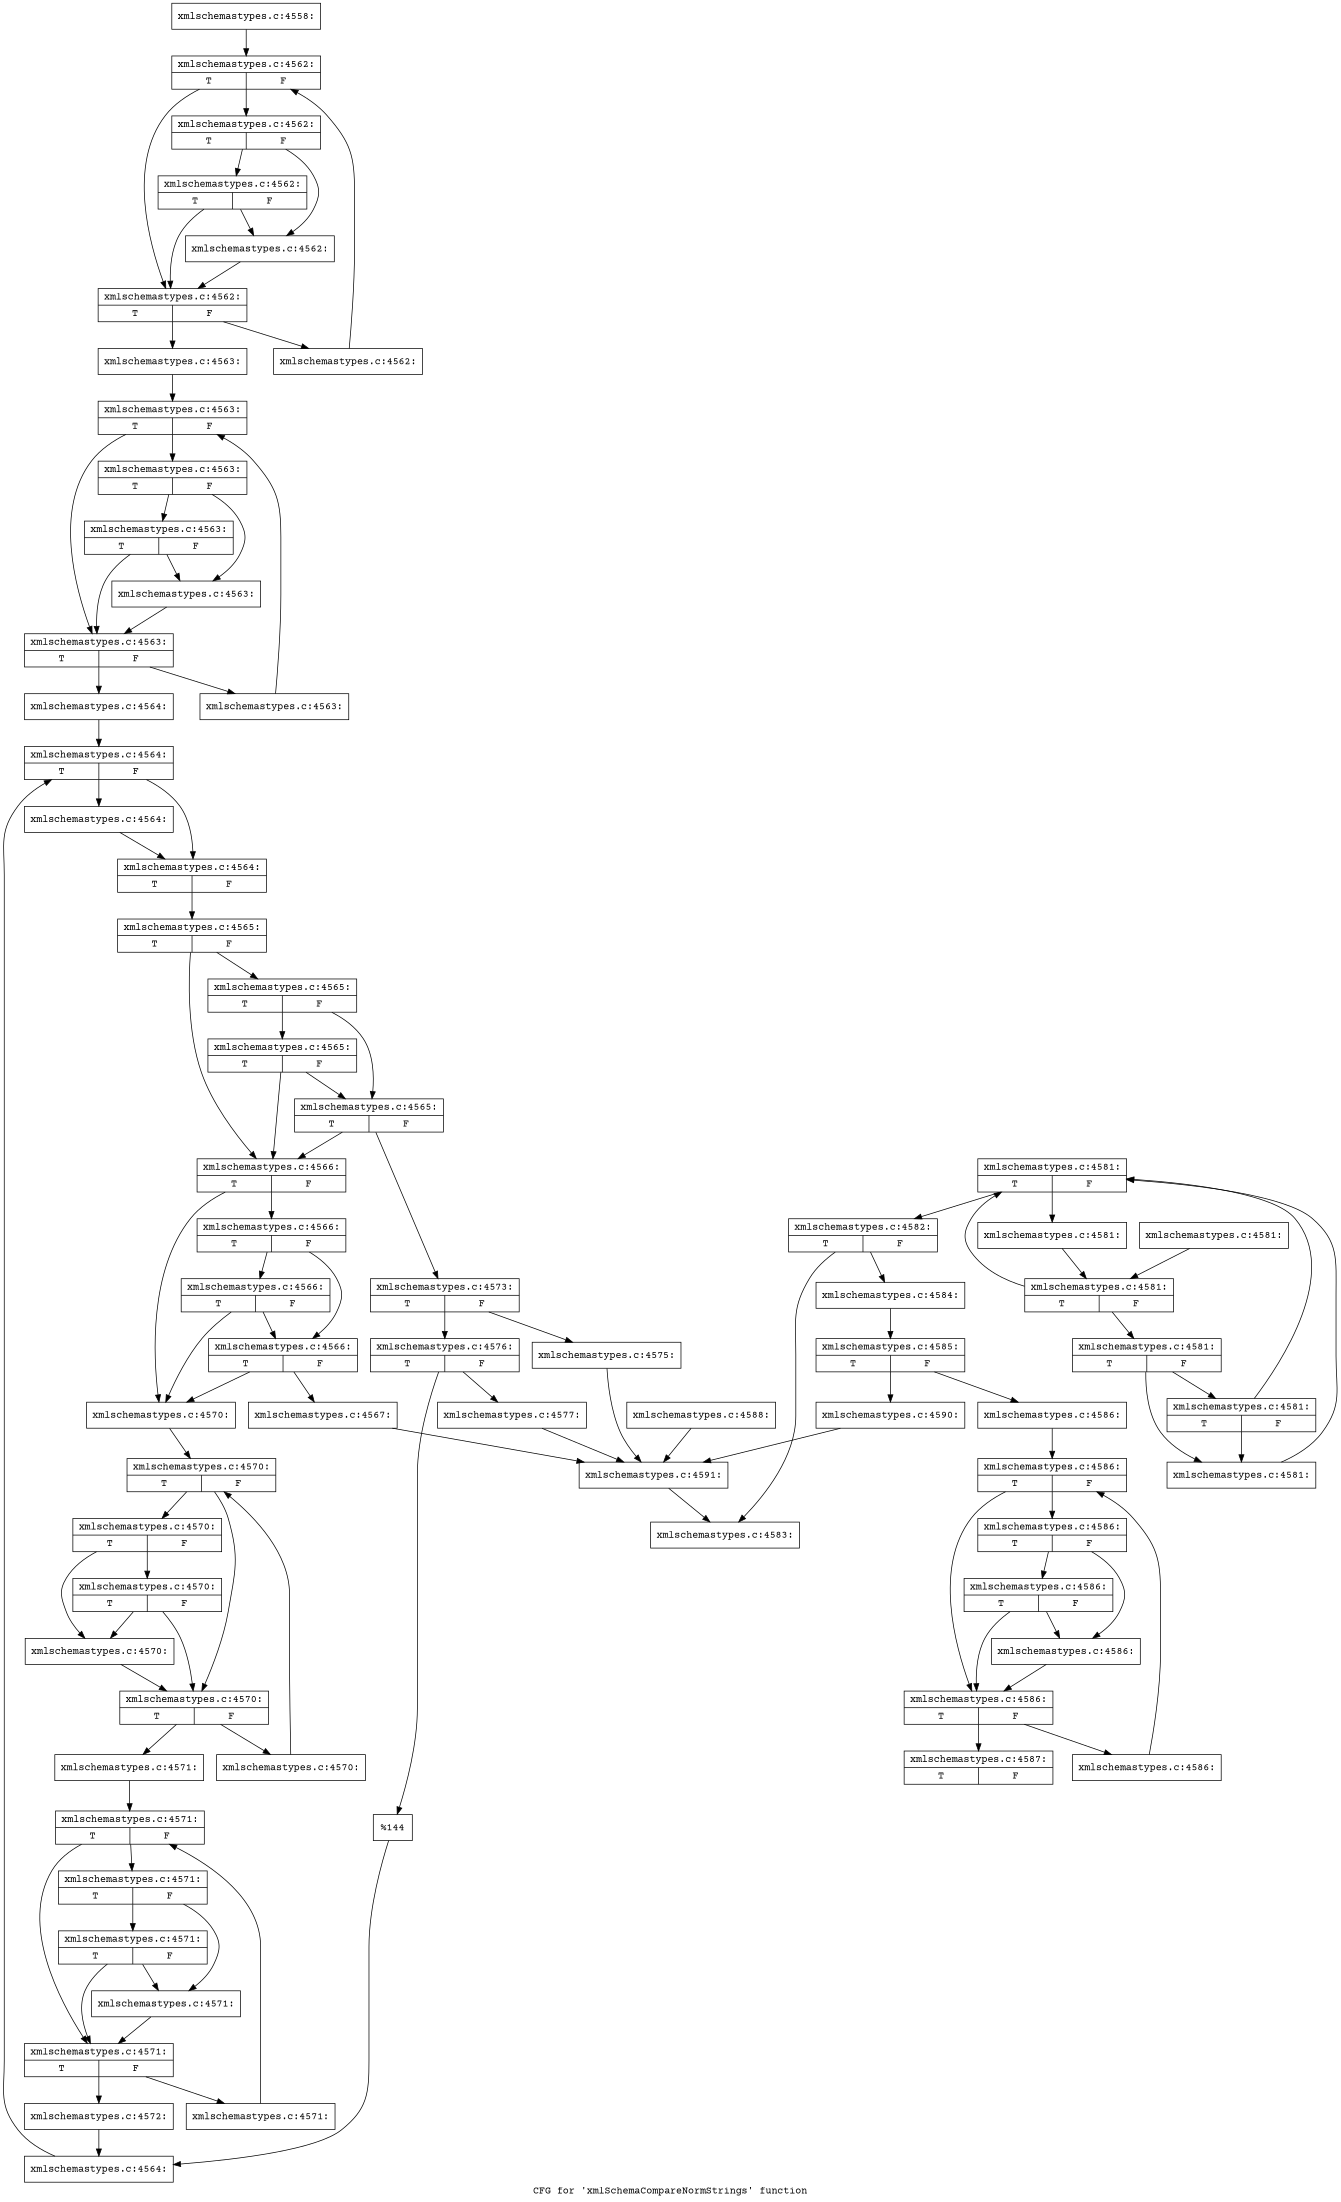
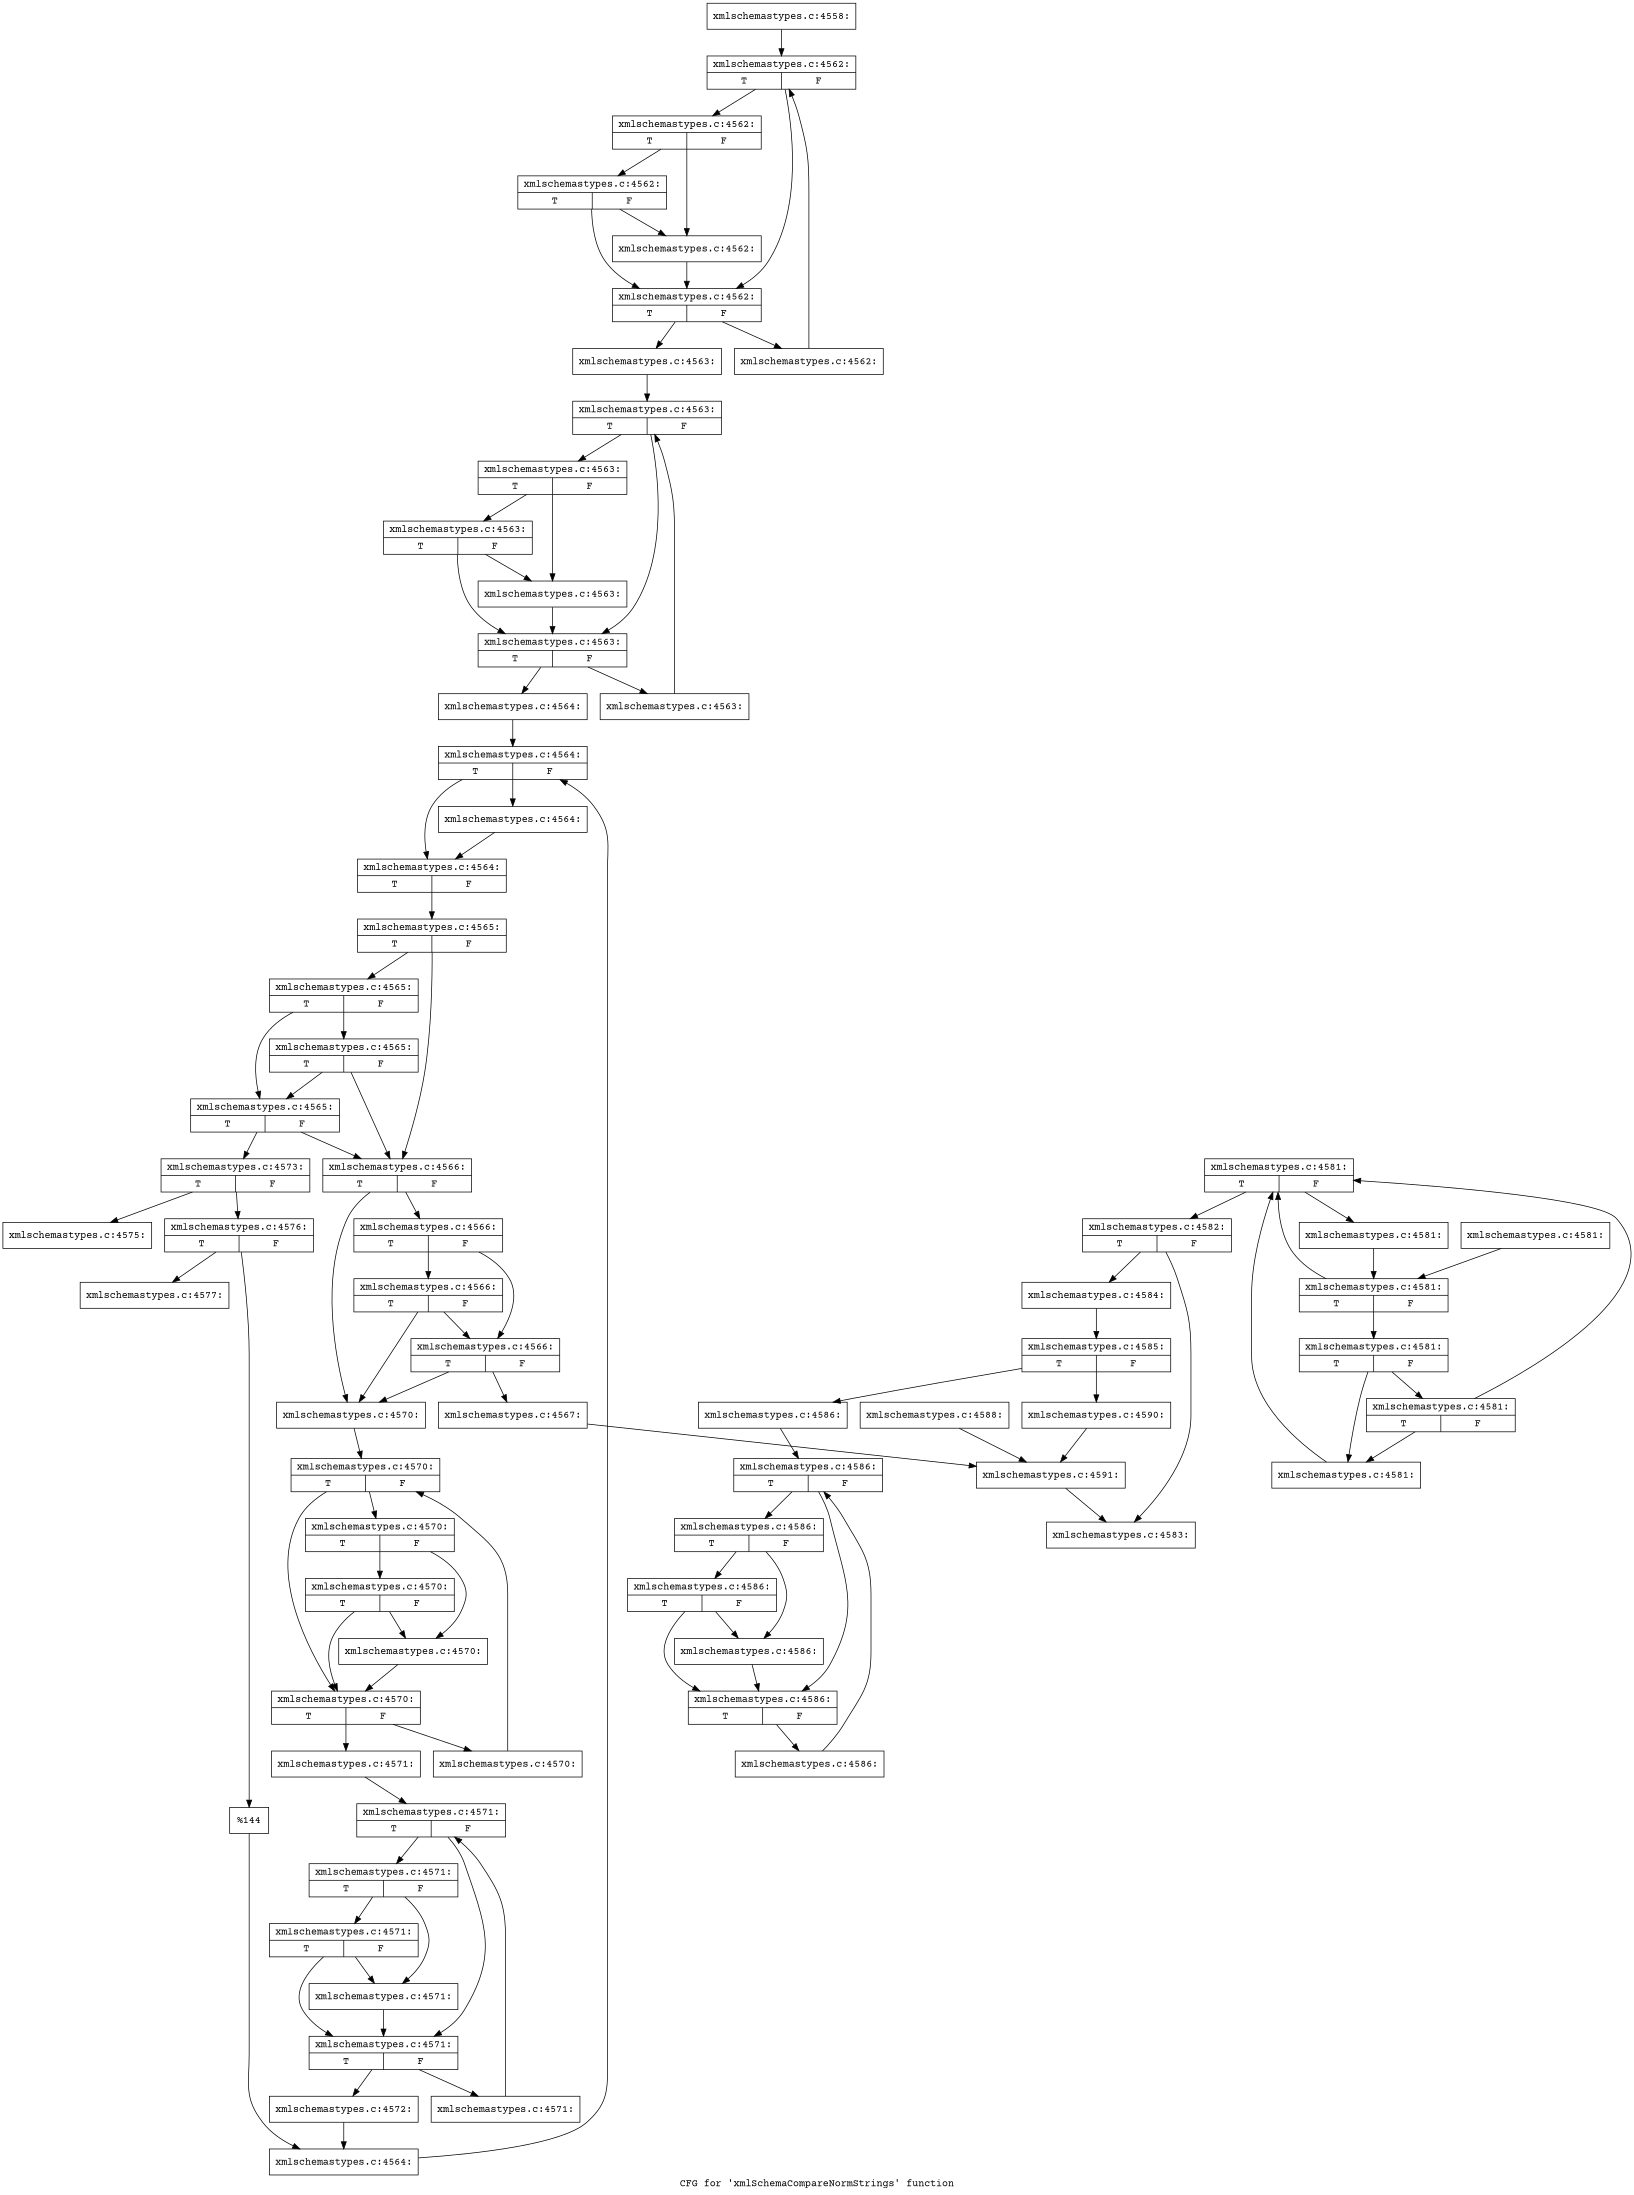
(614, 1415) -> none
(580, 1444) -> none
(979, 1768) -> none
